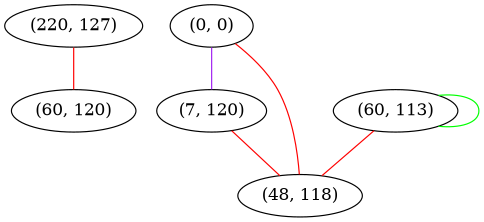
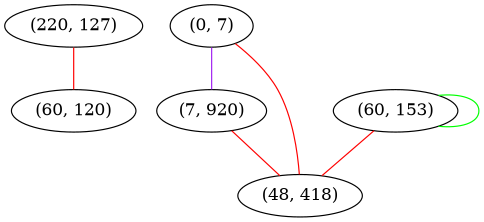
(212, 26) -> (212, 26)
(212, 111) -> (212, 111)
(396, 111) -> (396, 111)
(300, 196) -> (300, 196)
